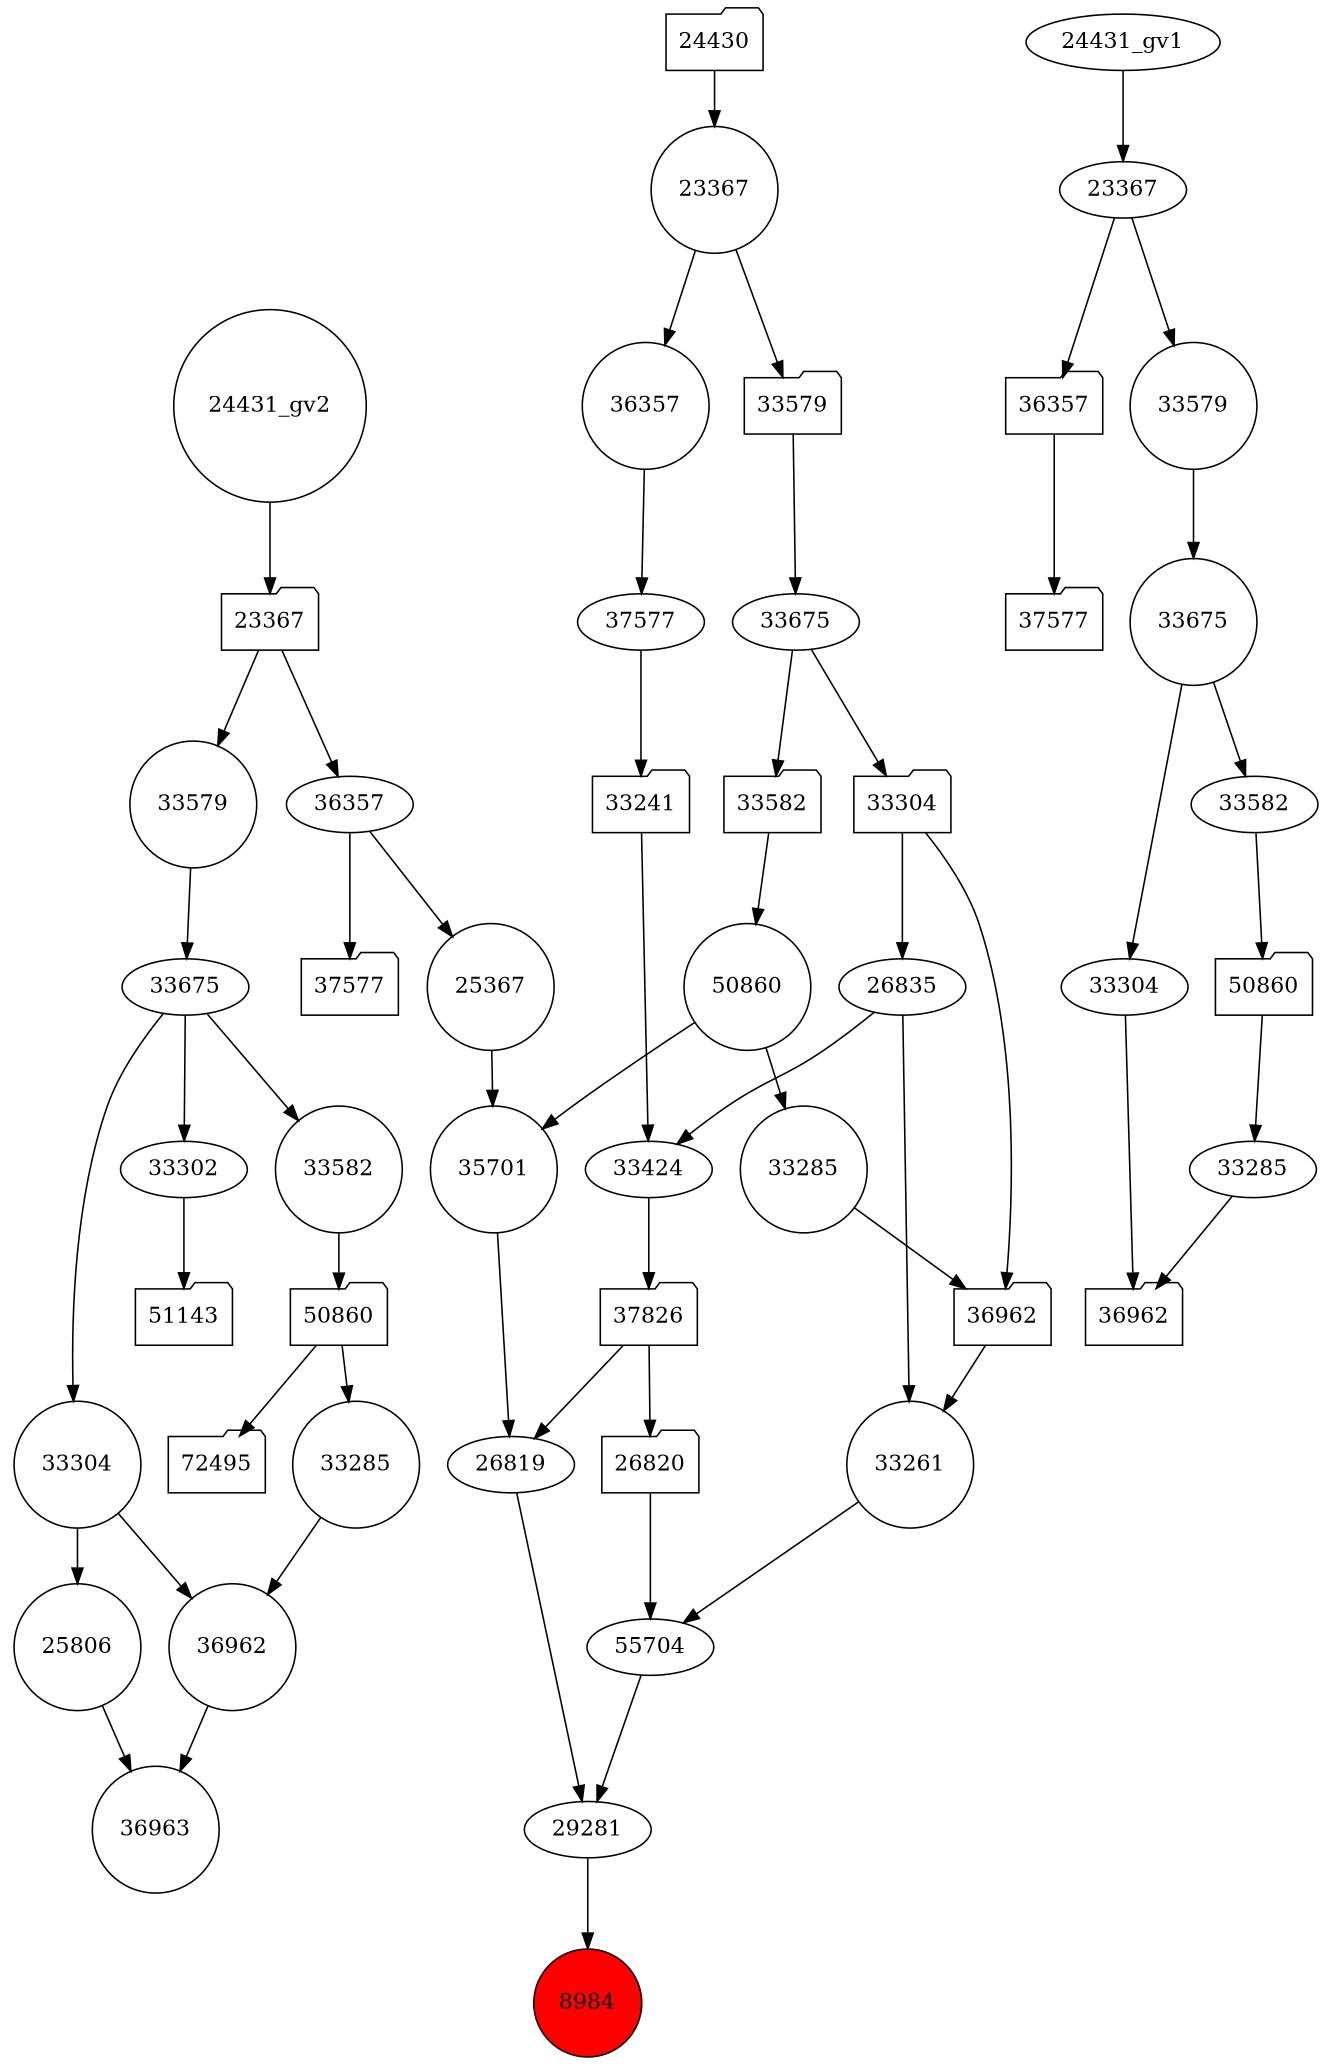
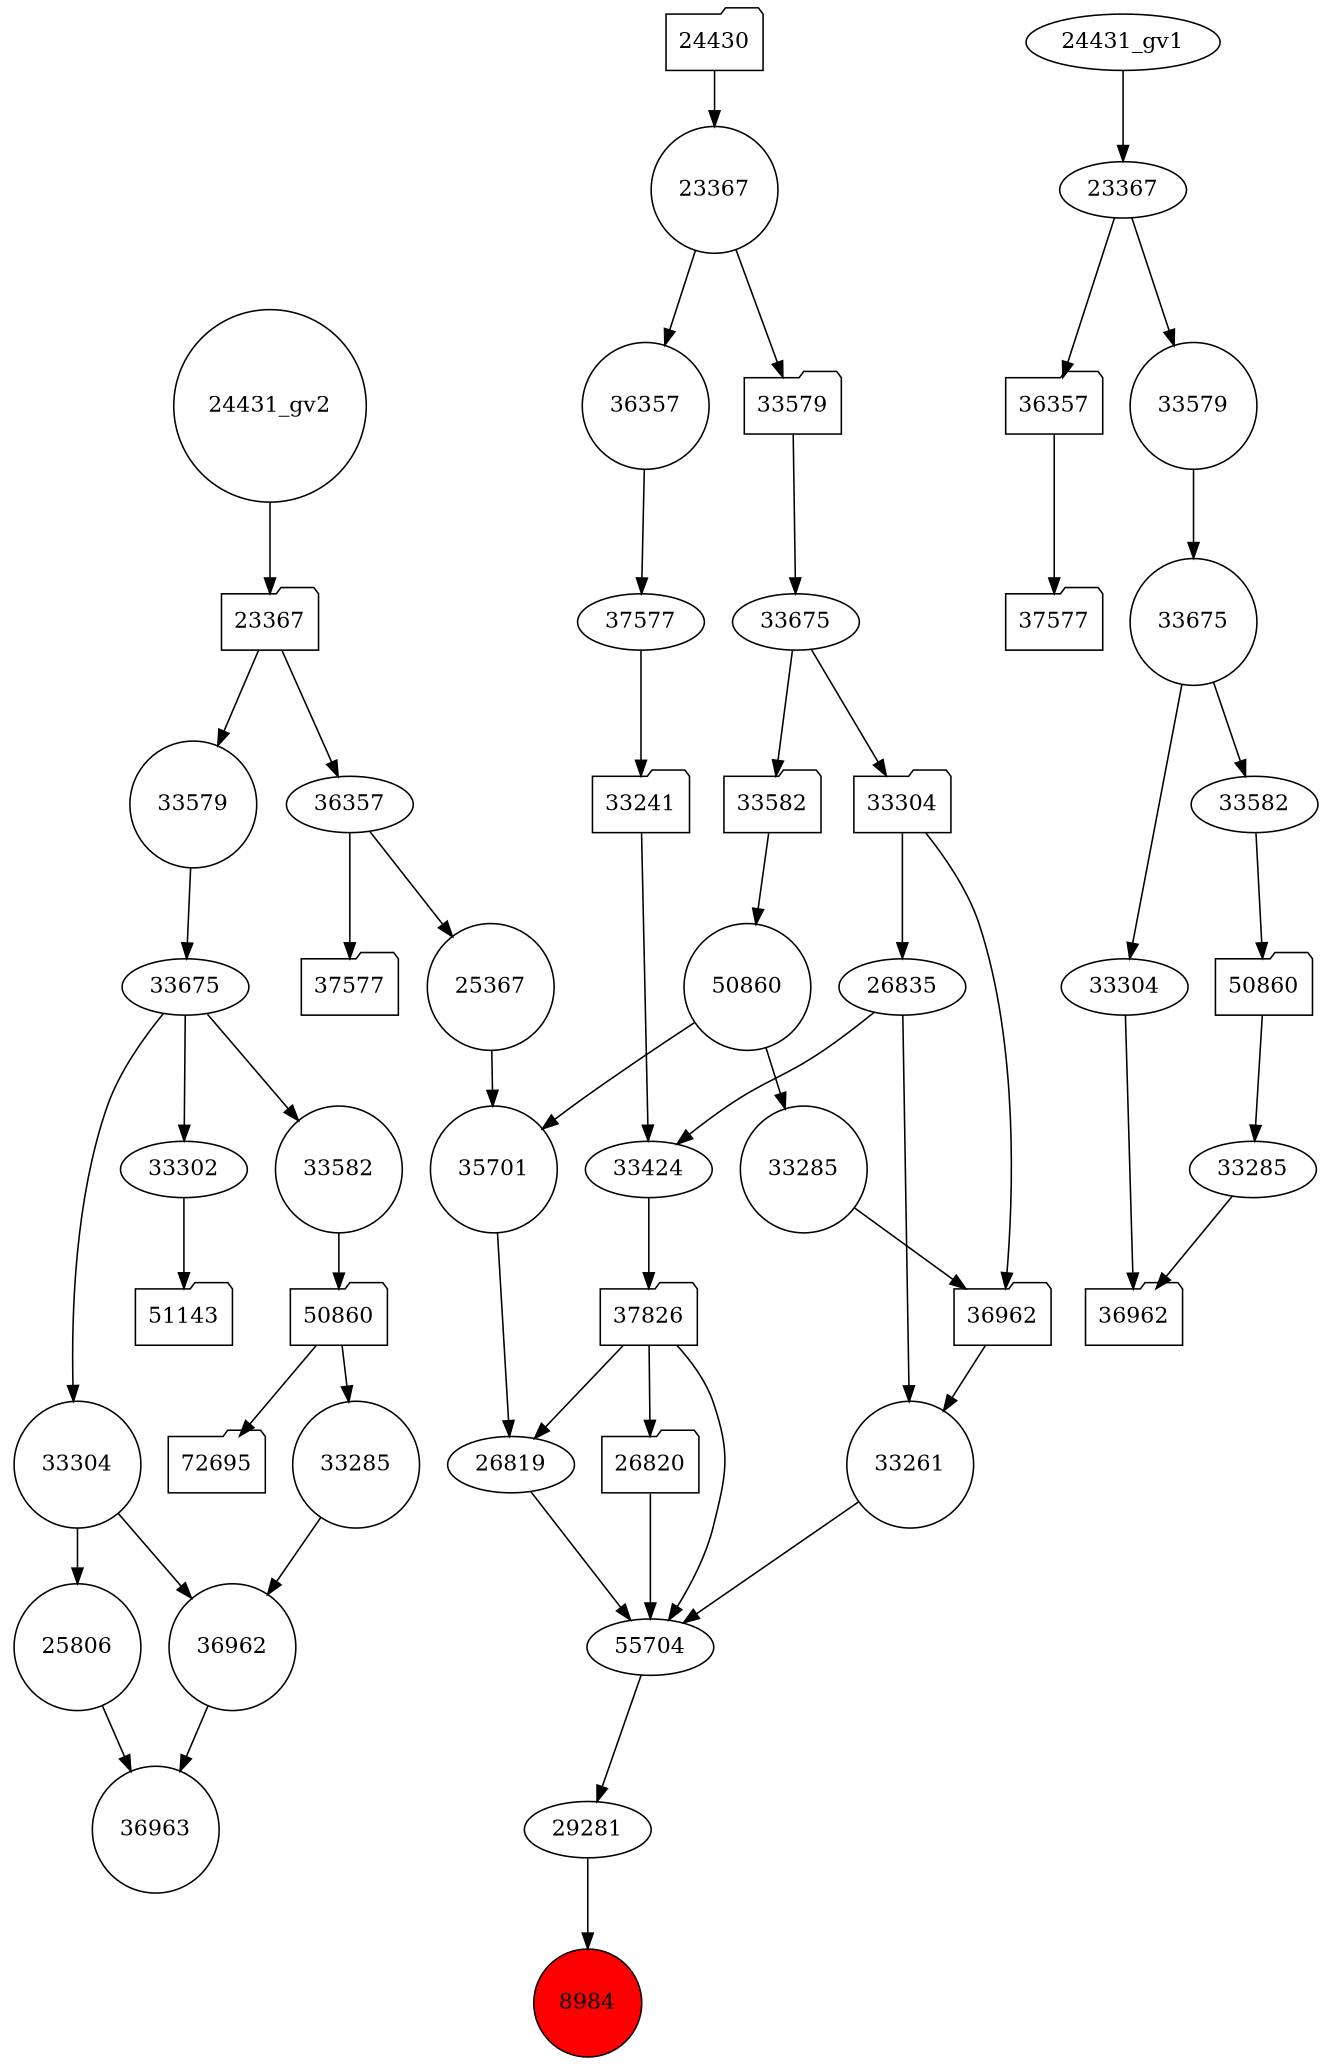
(217, 1465) -> (217, 1465)
none -> (724, 1474)
(548, 1639) -> (576, 1550)
